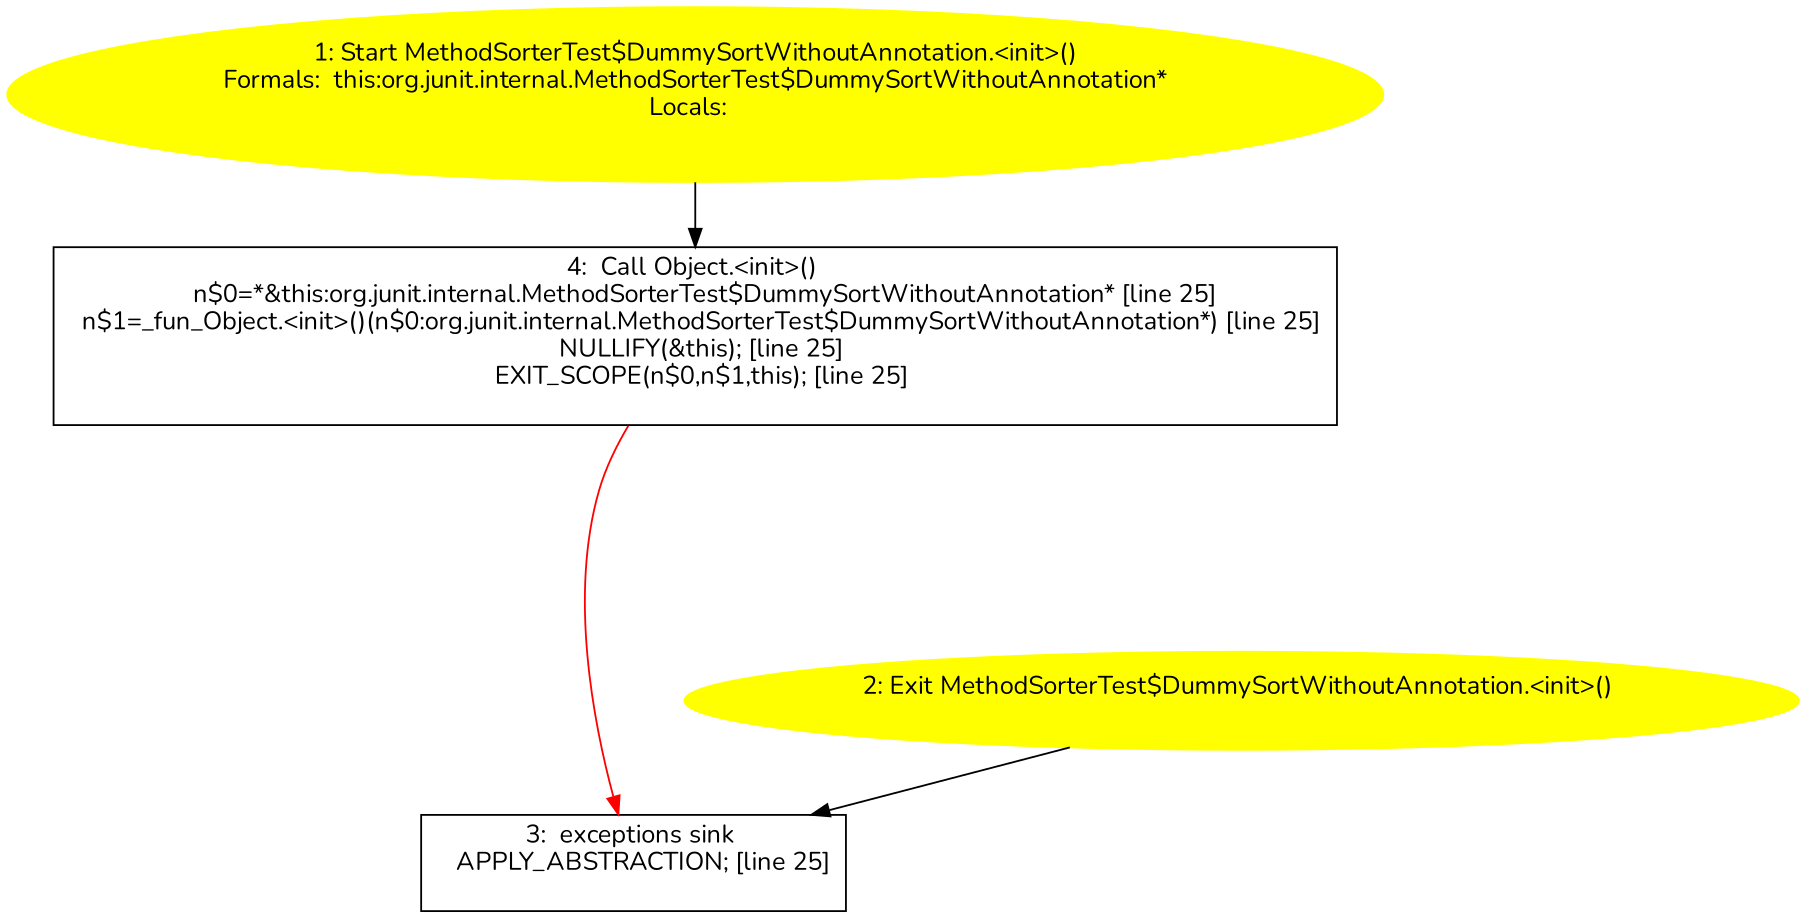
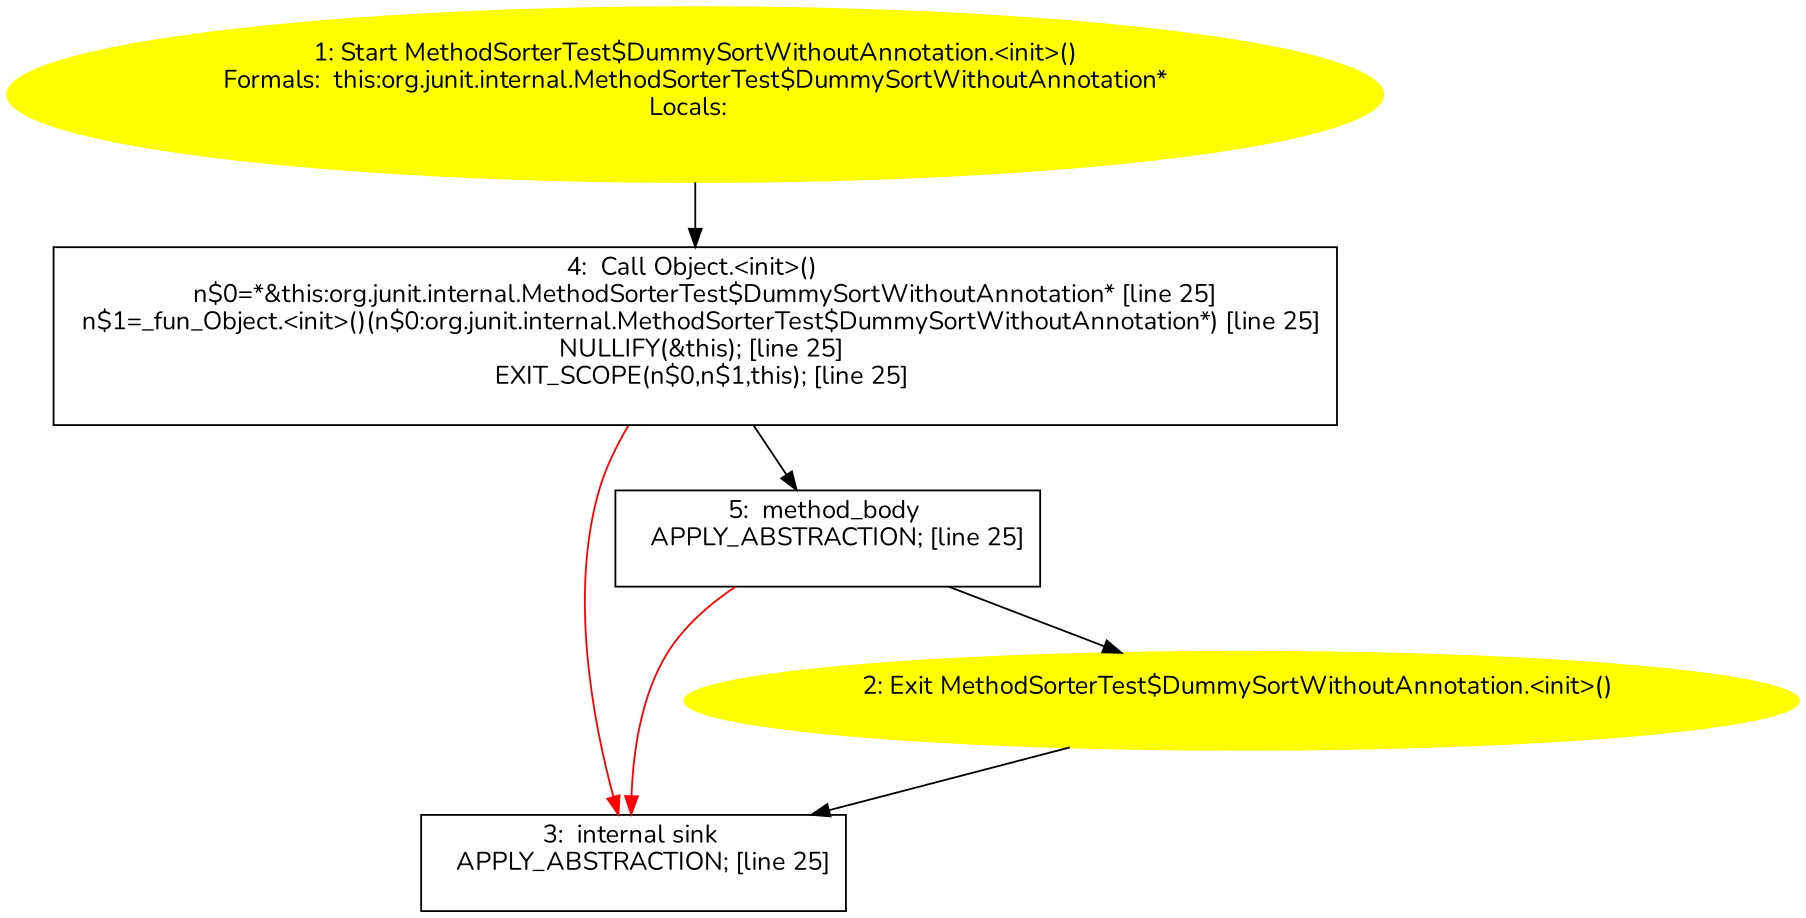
none -> (828, 539)
(634, 863) -> (634, 863)
